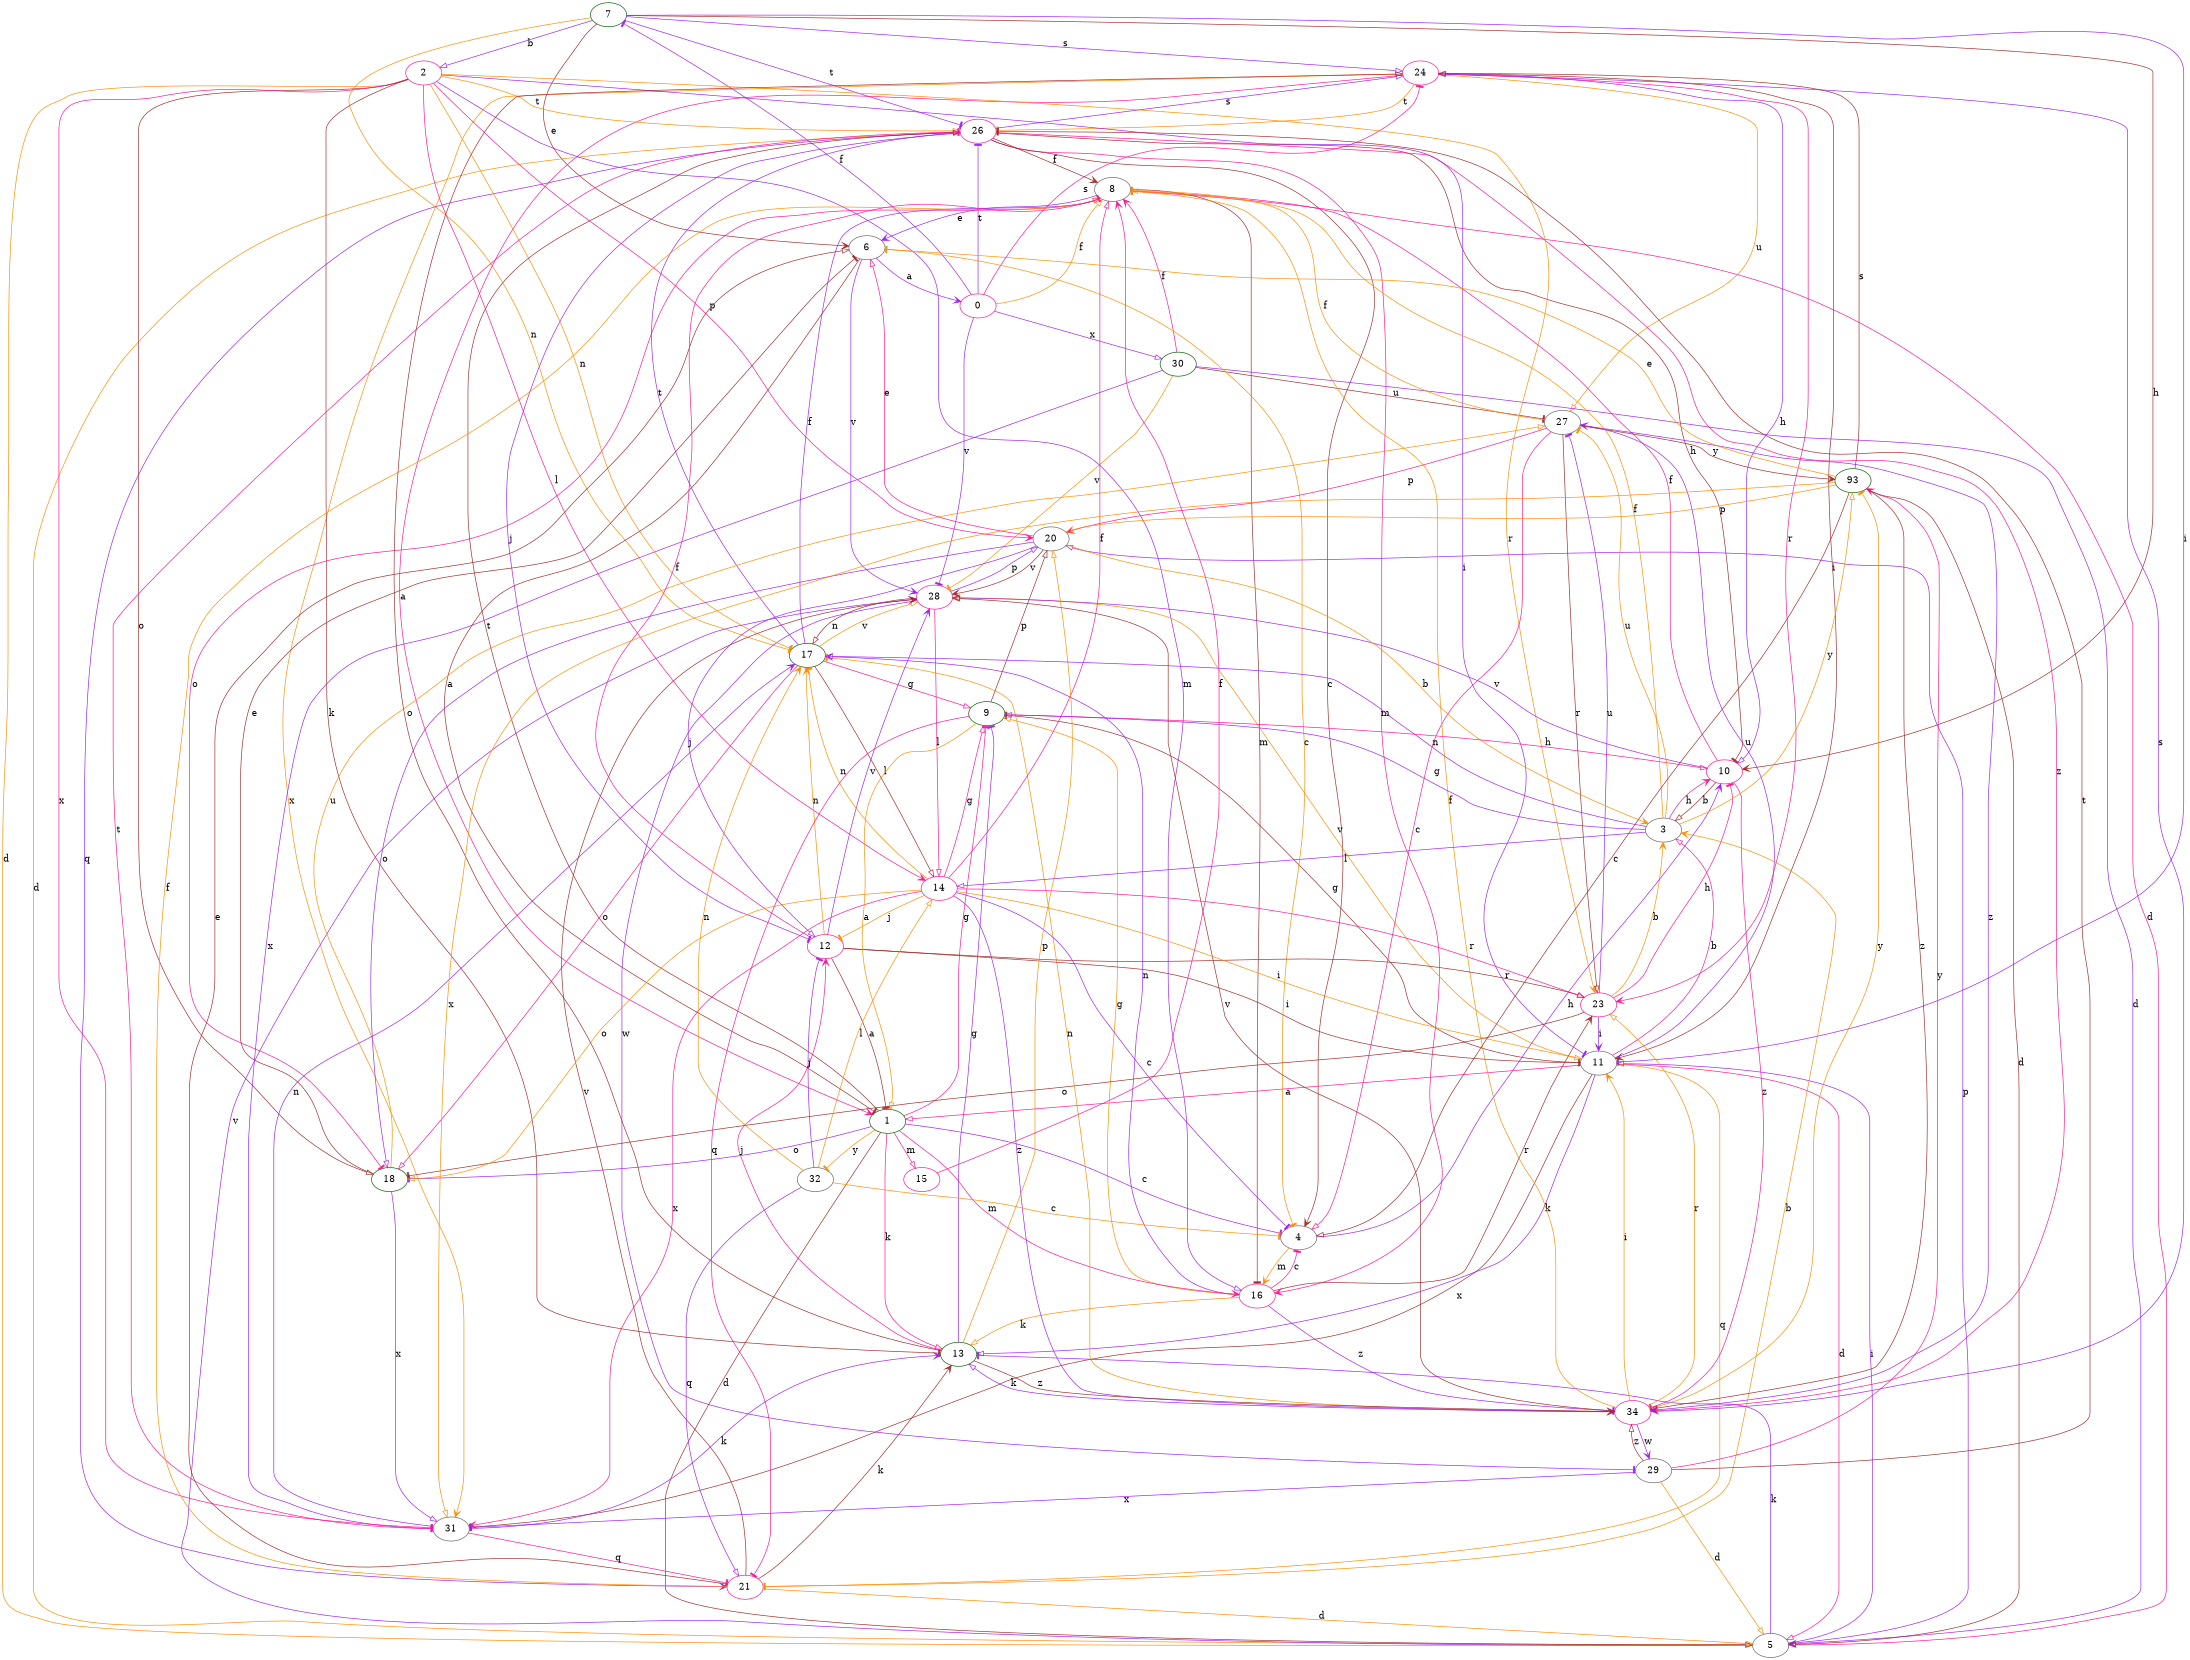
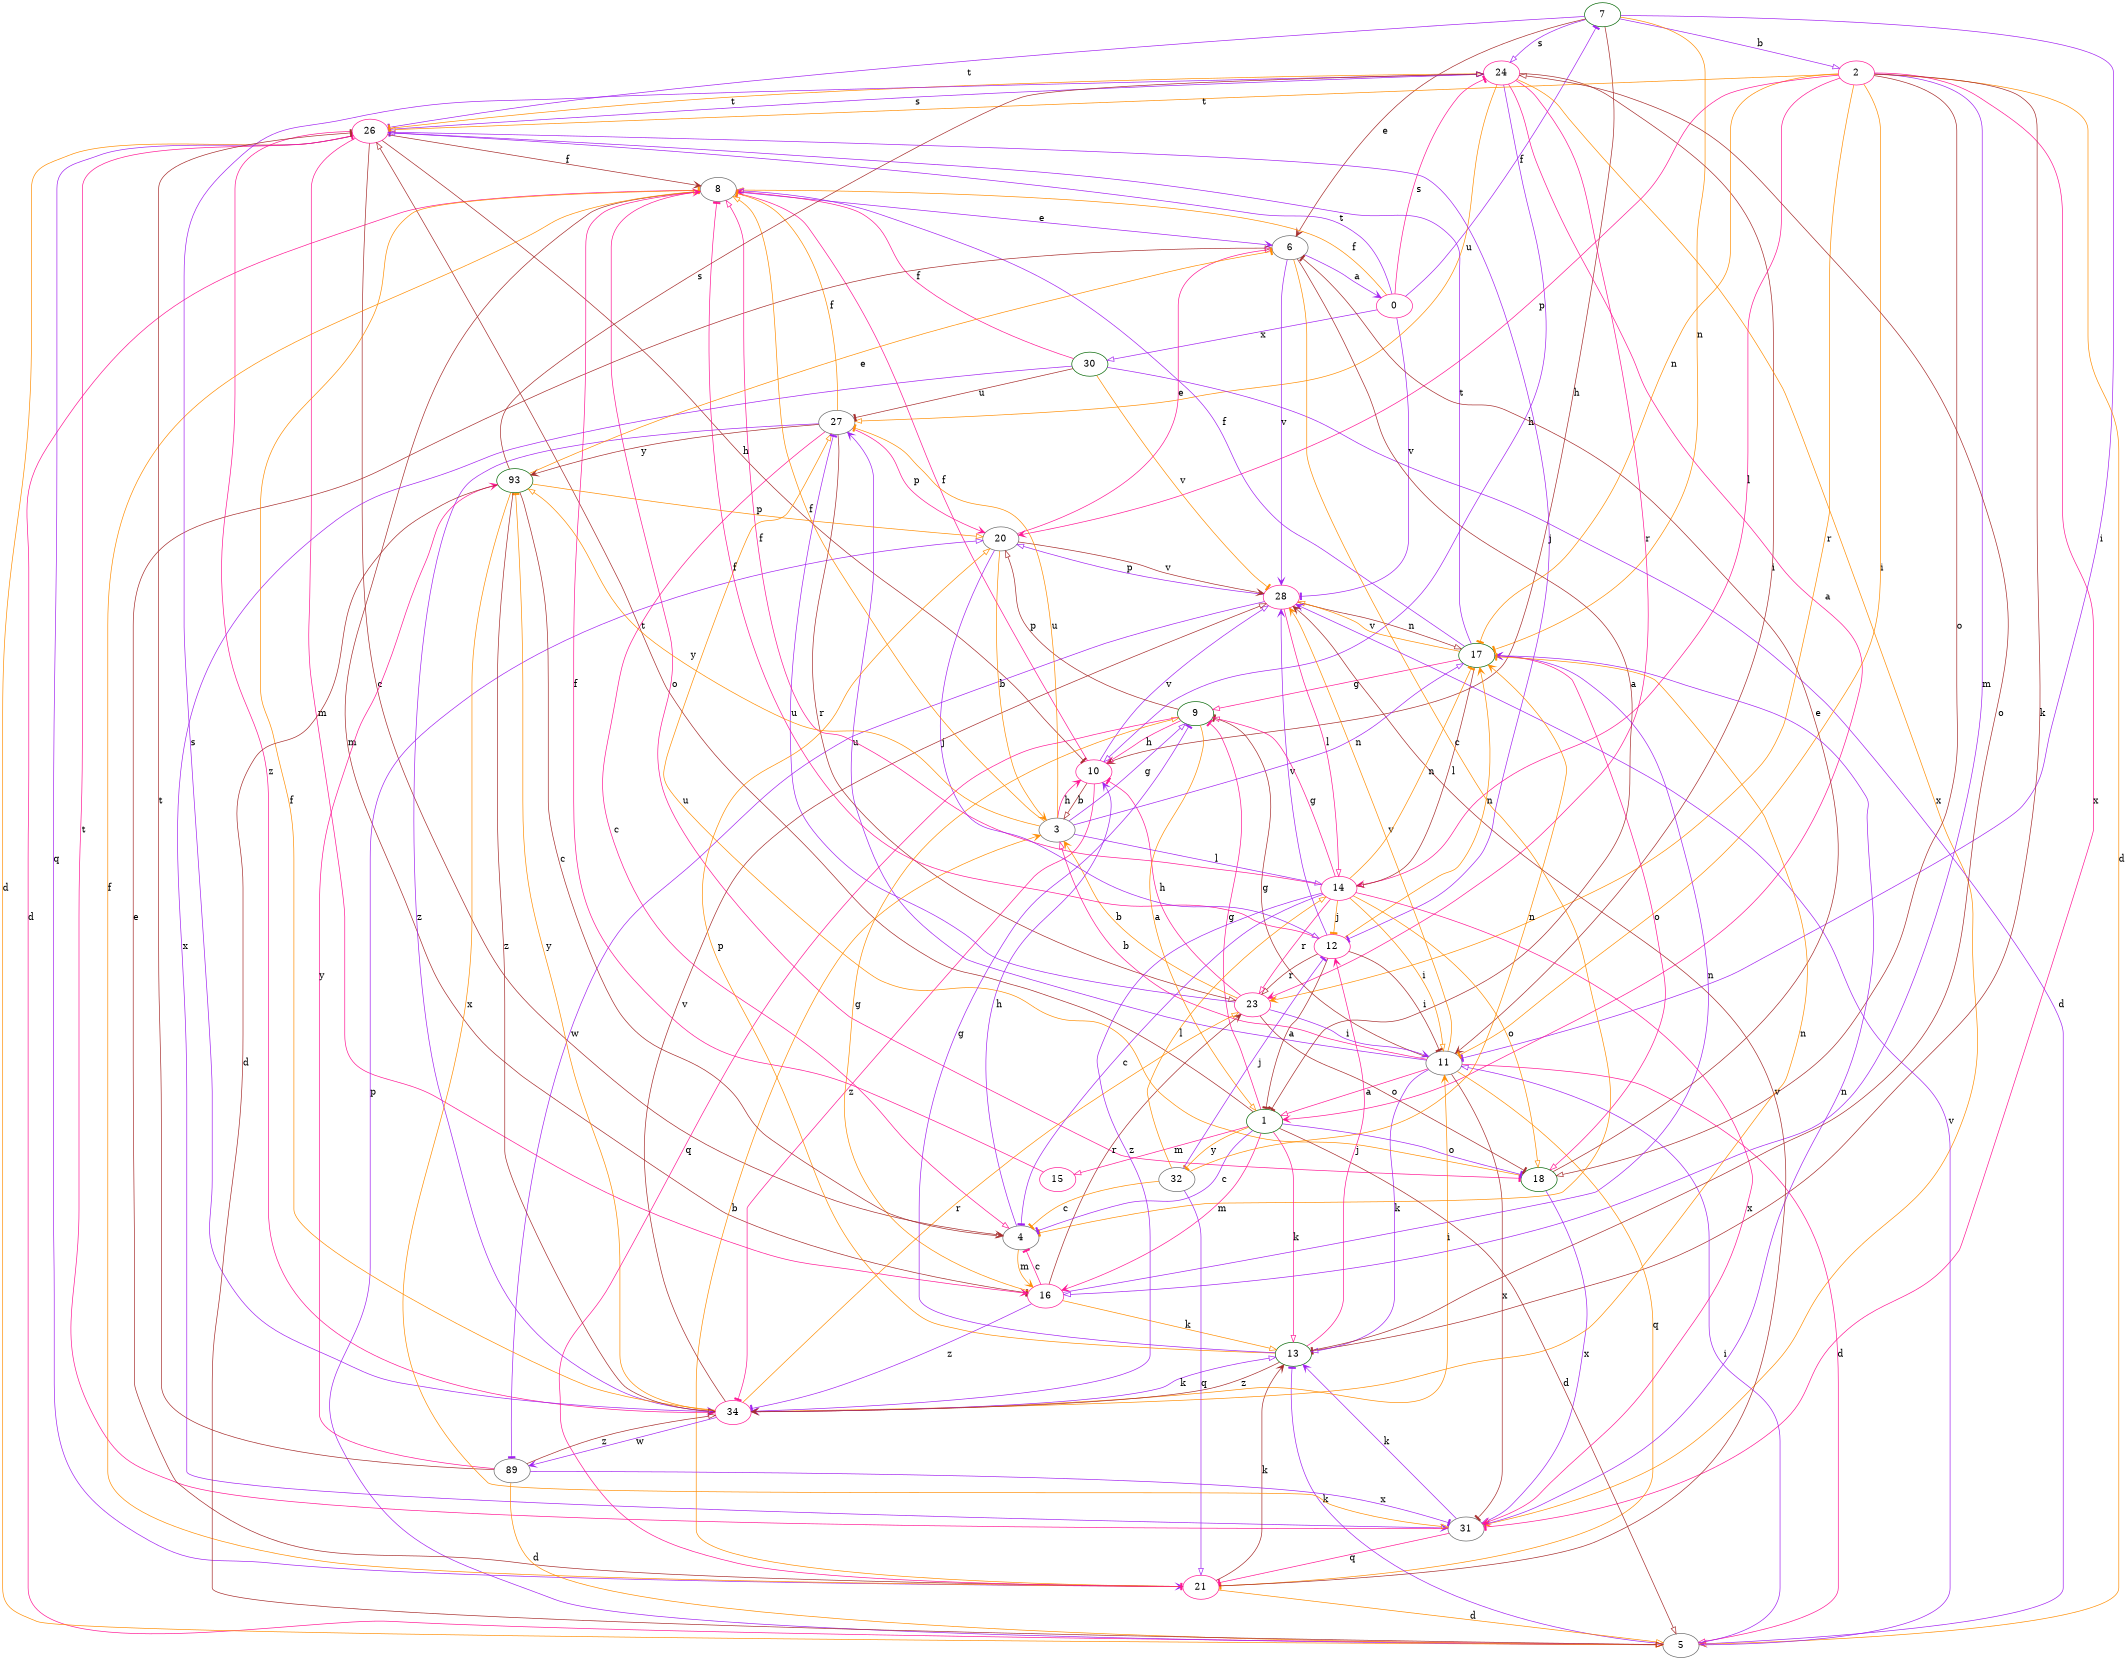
(1459, 184) -> (1866, 655)
(506, 668) -> none
(302, 728) -> (187, 1219)
(1654, 1471) -> (512, 1471)
